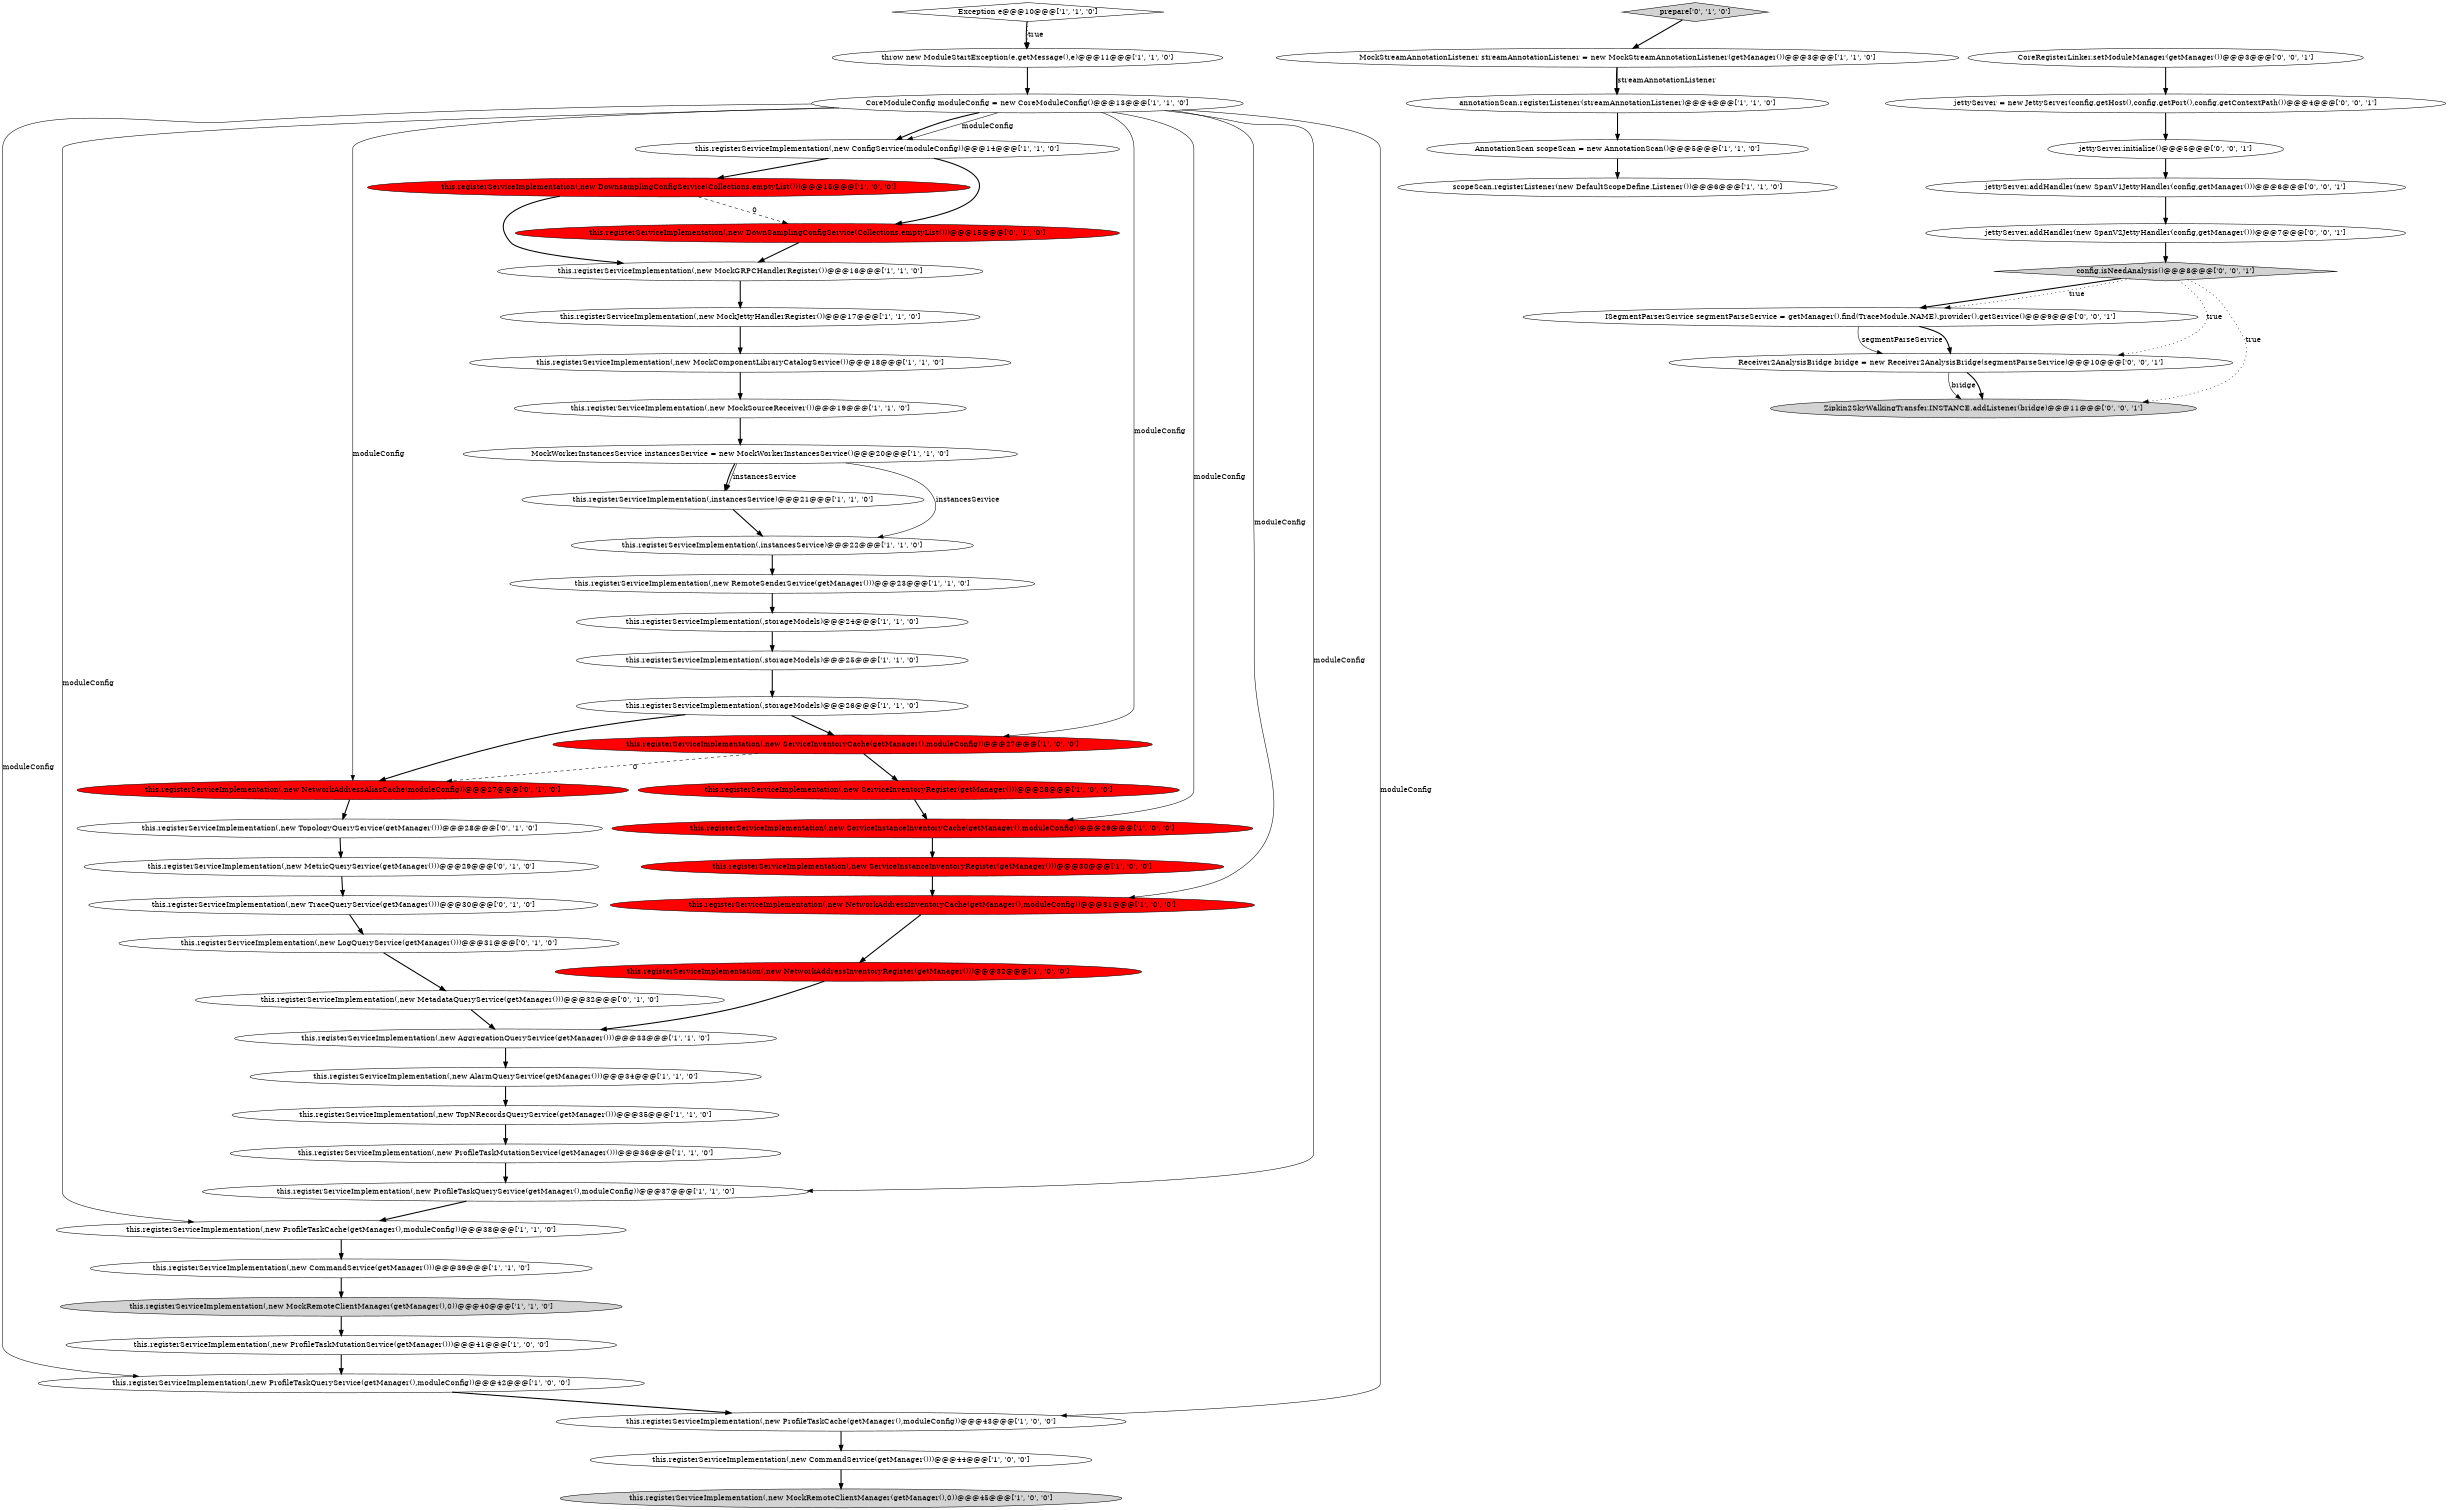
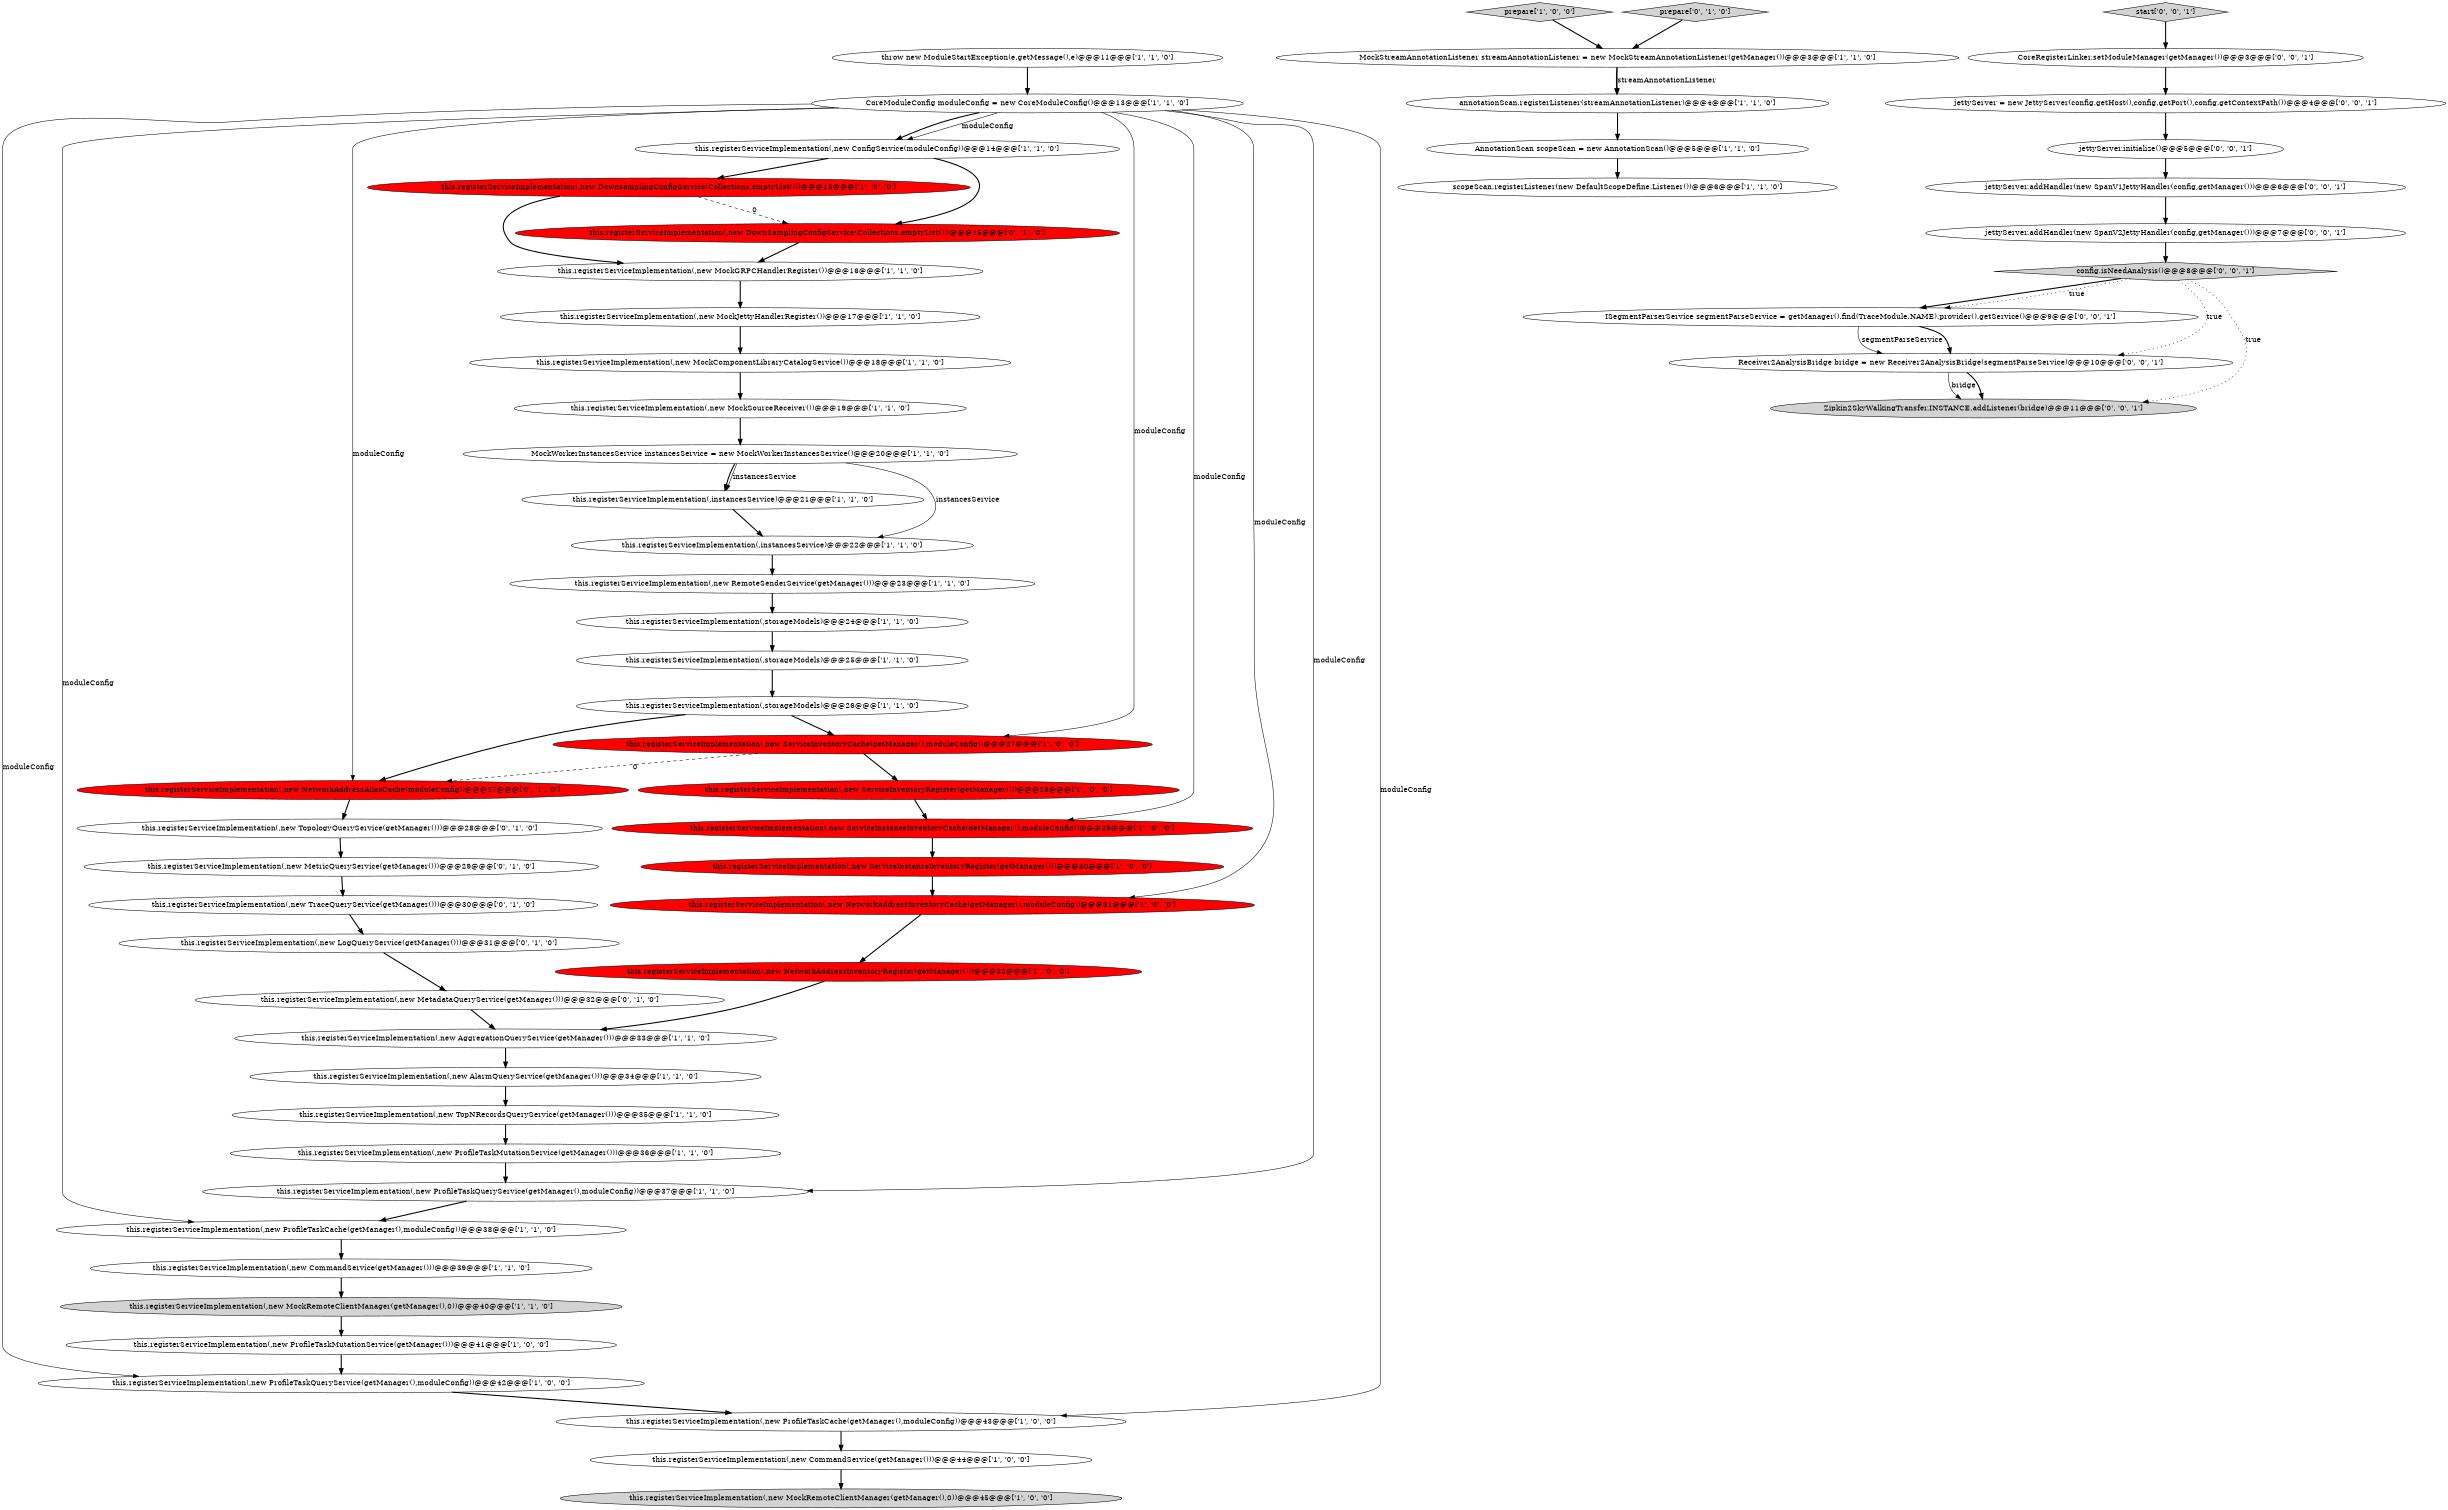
(1028, 12) -> none
none -> (1540, 12)
none -> (2166, 12)
